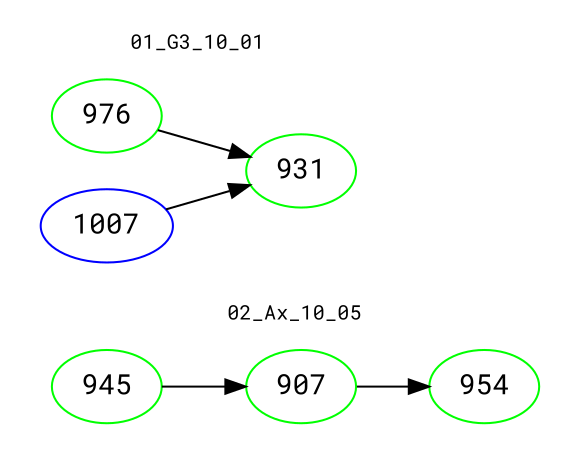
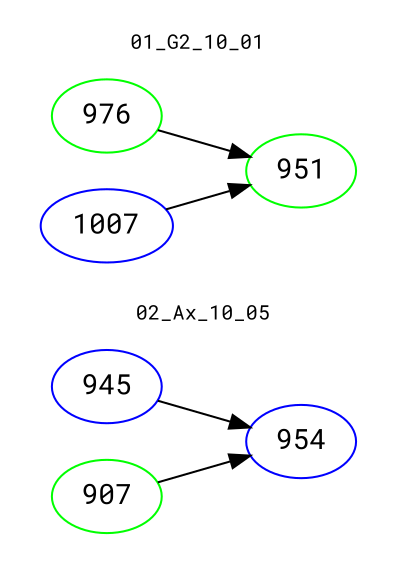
(198, 44) -> (198, 44)
(301, 171) -> (301, 171)
(107, 387) -> (107, 387)
(194, 387) -> (194, 411)
(484, 387) -> (301, 442)
